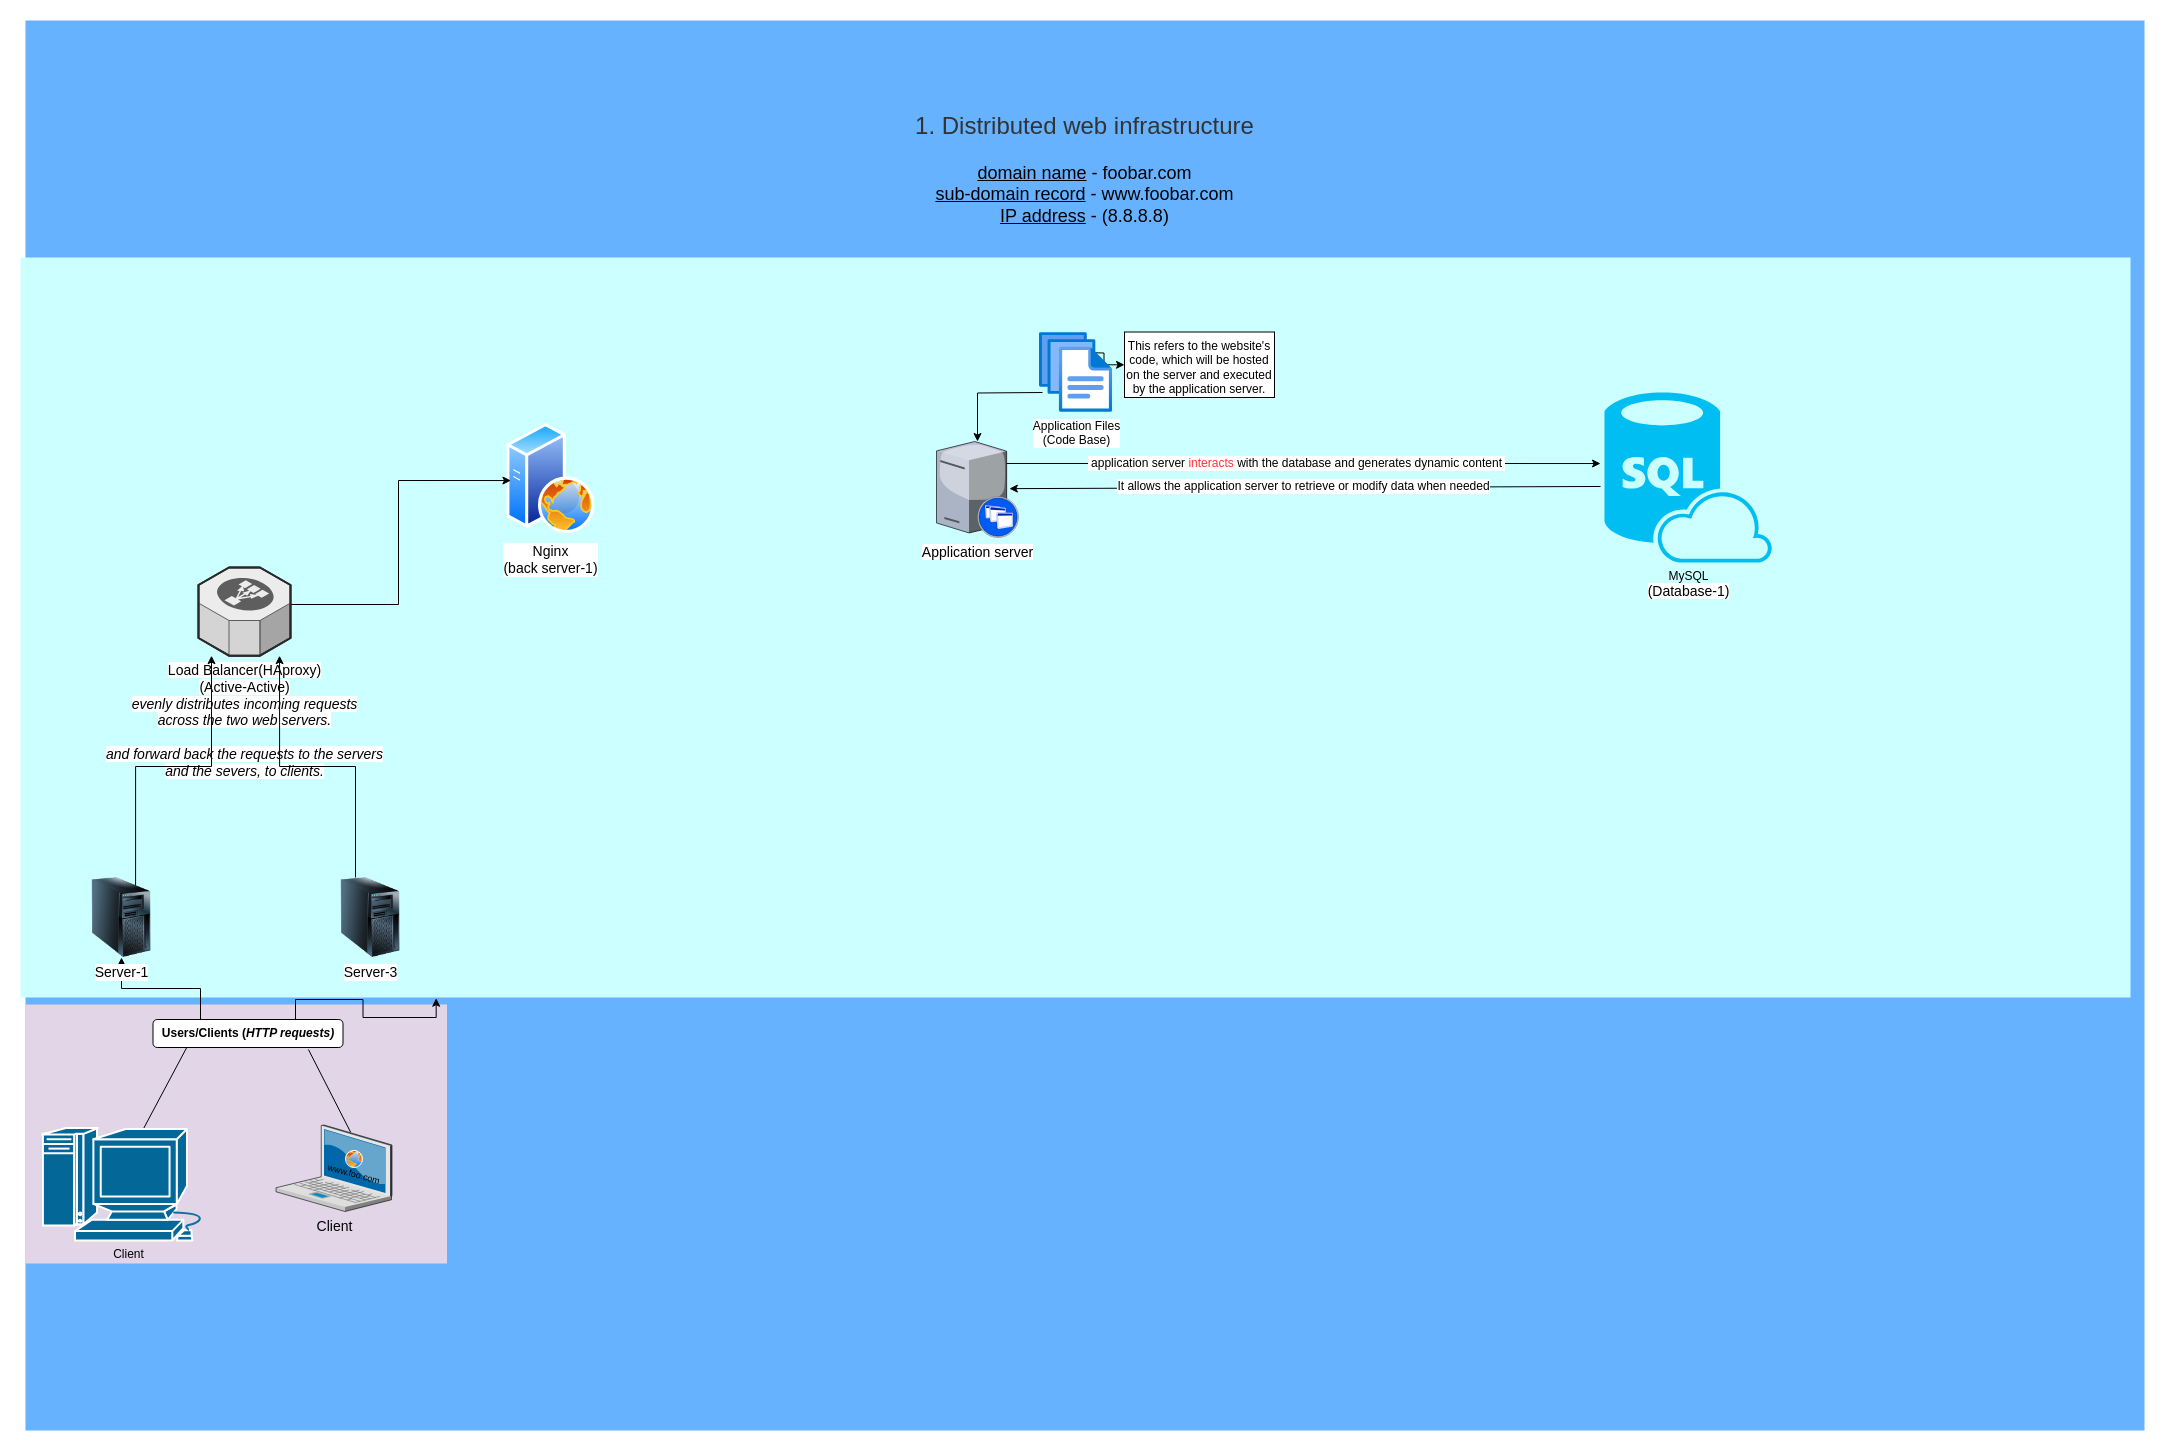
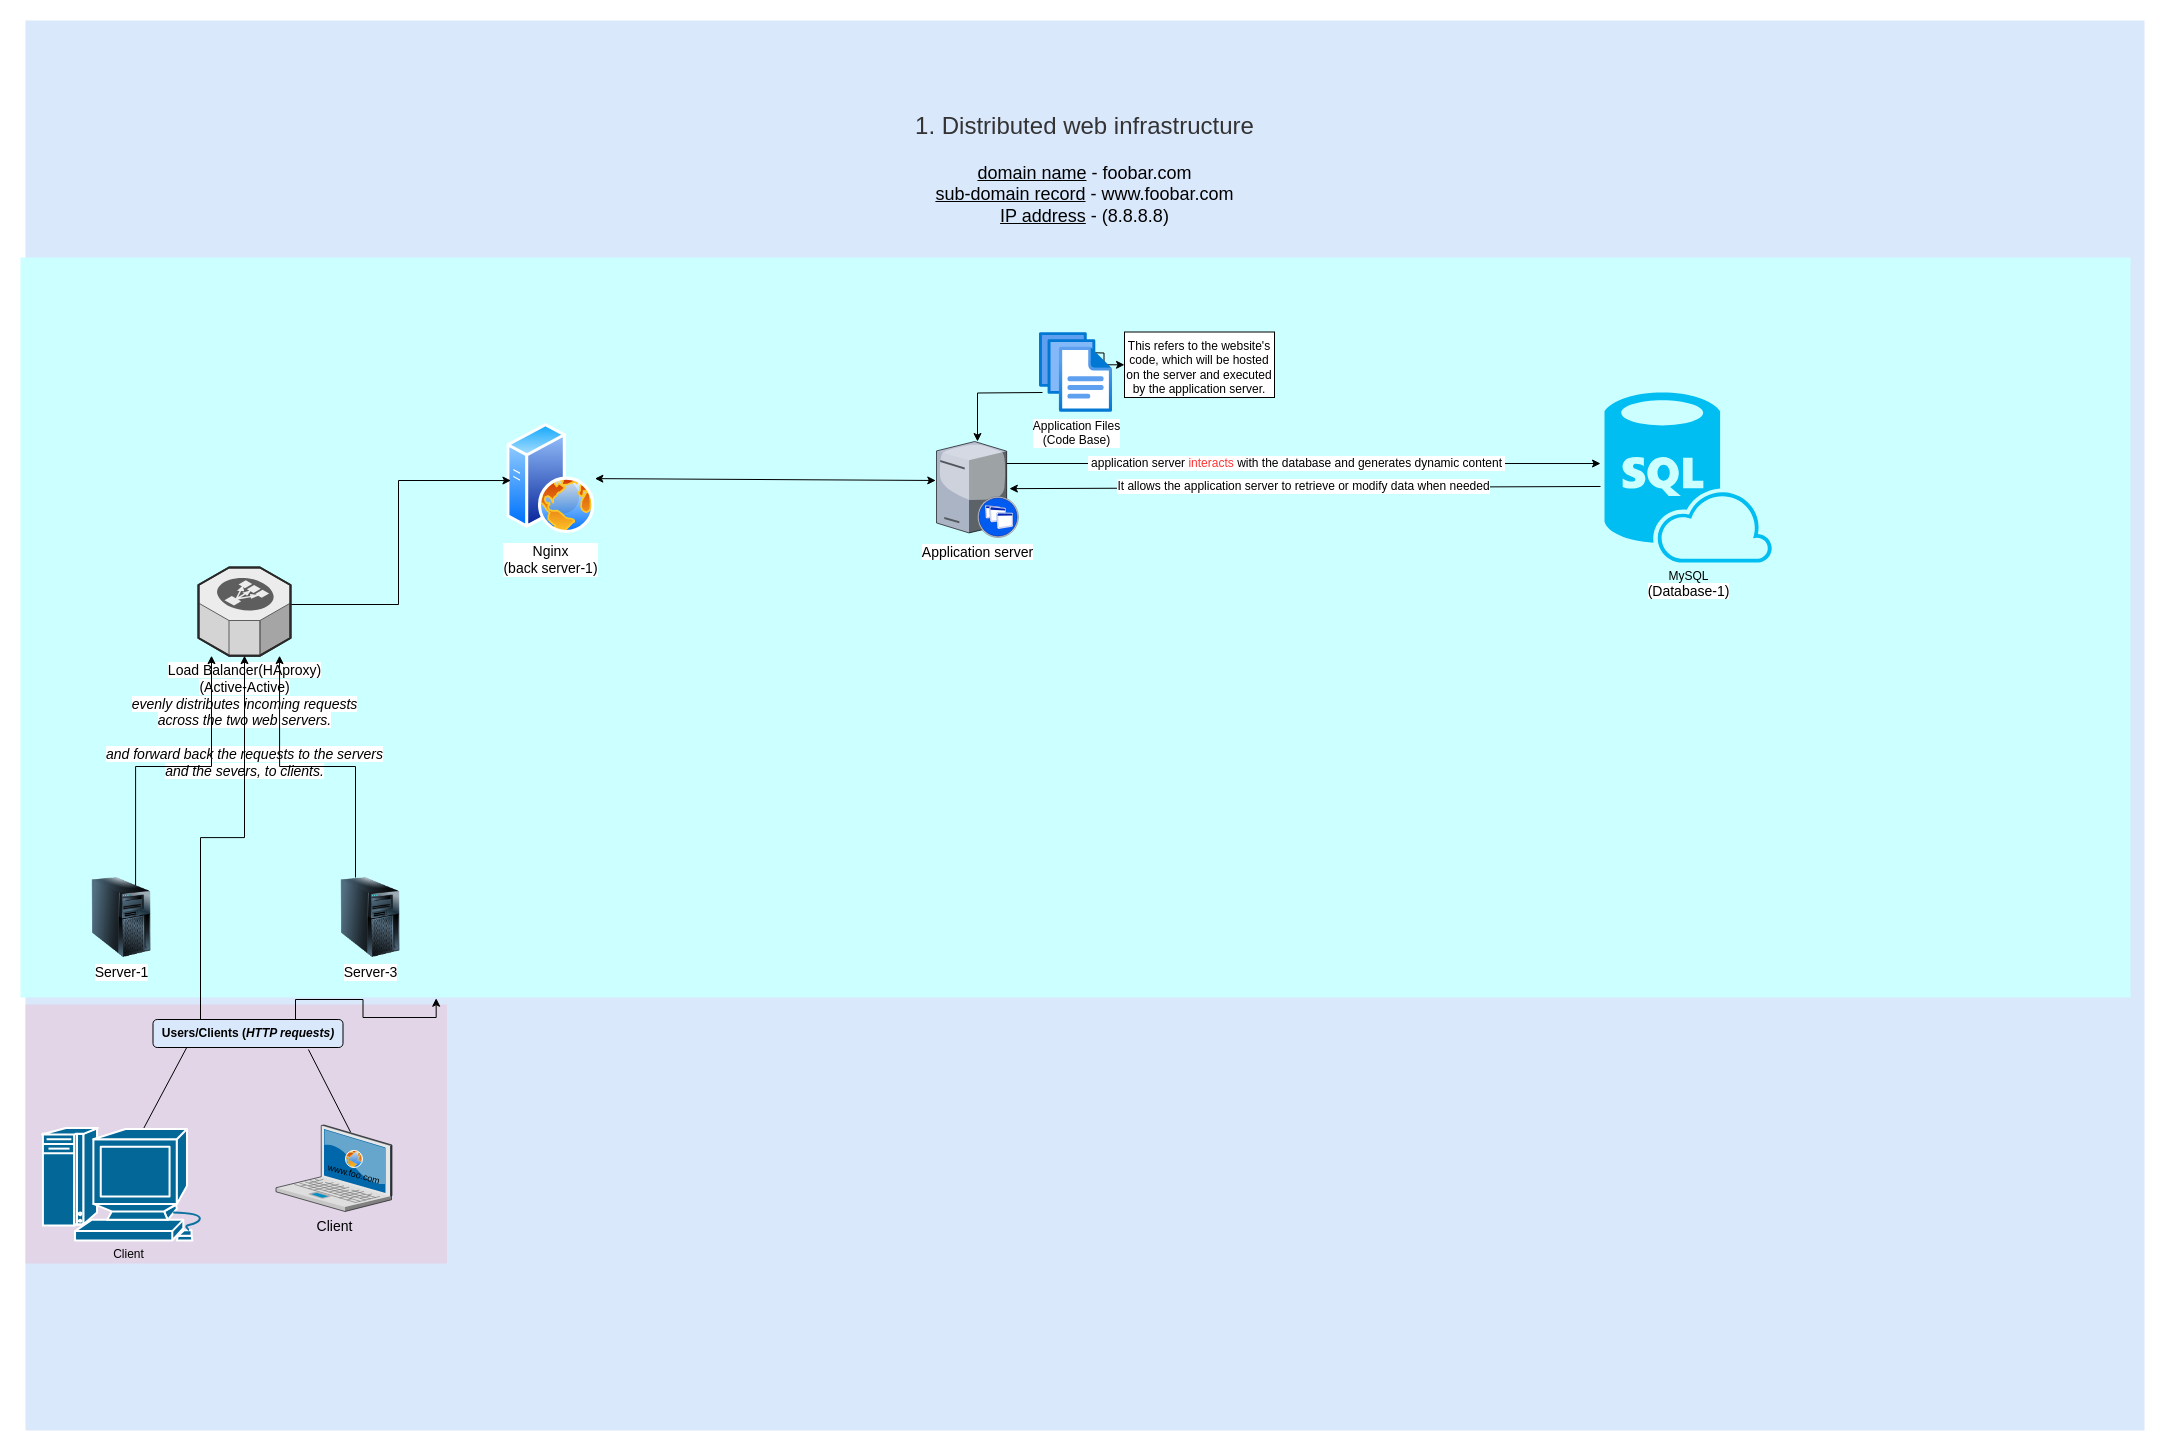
(1085, 61) -> (1085, 61)
none -> (765, 480)
(158, 989) -> (234, 838)
(248, 1034) -> (248, 1034)
